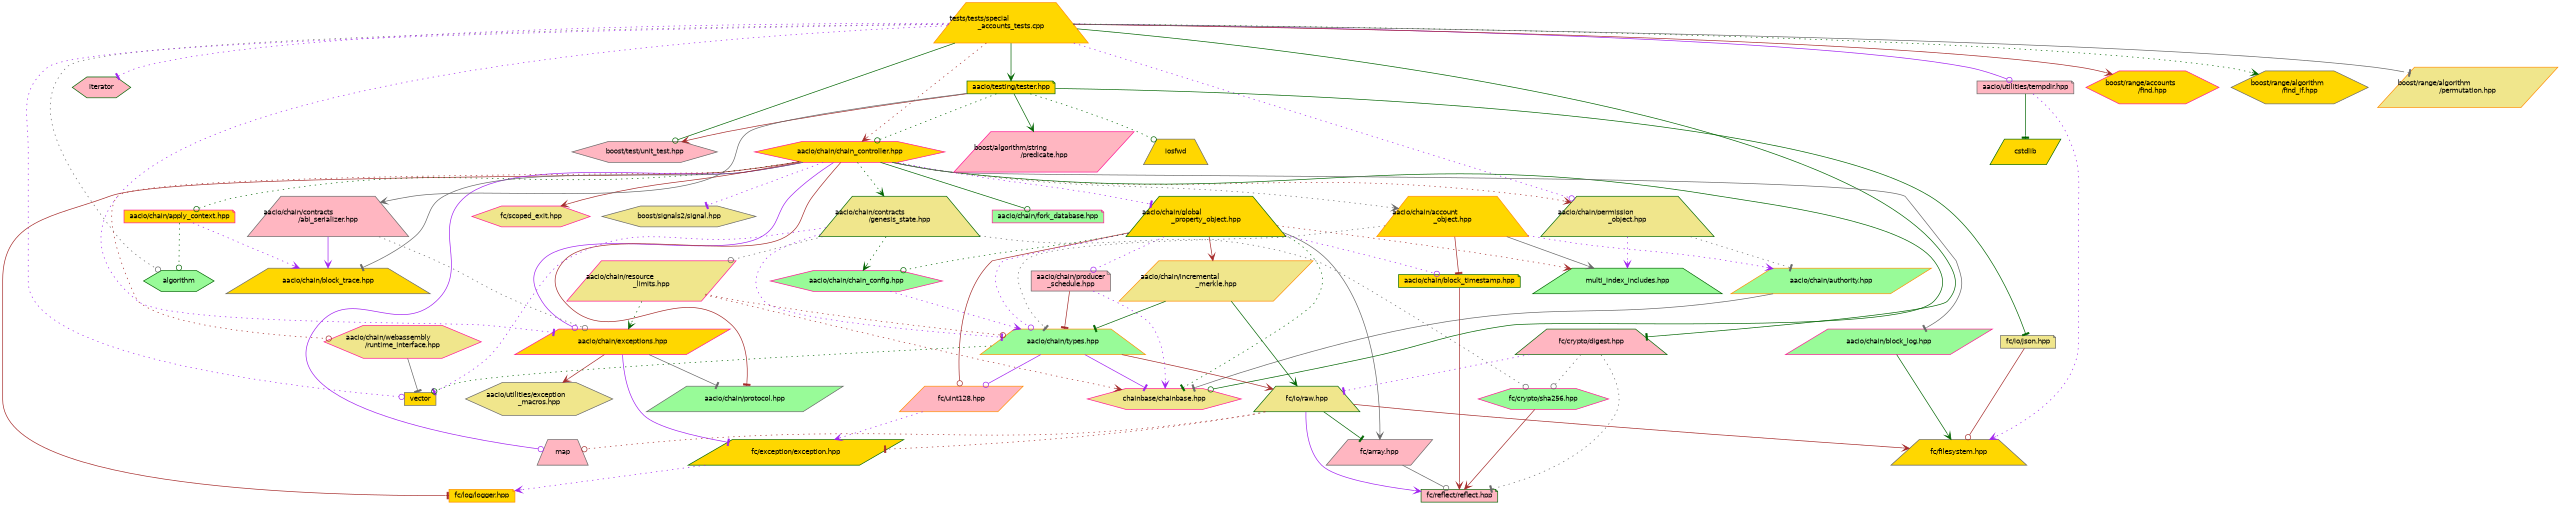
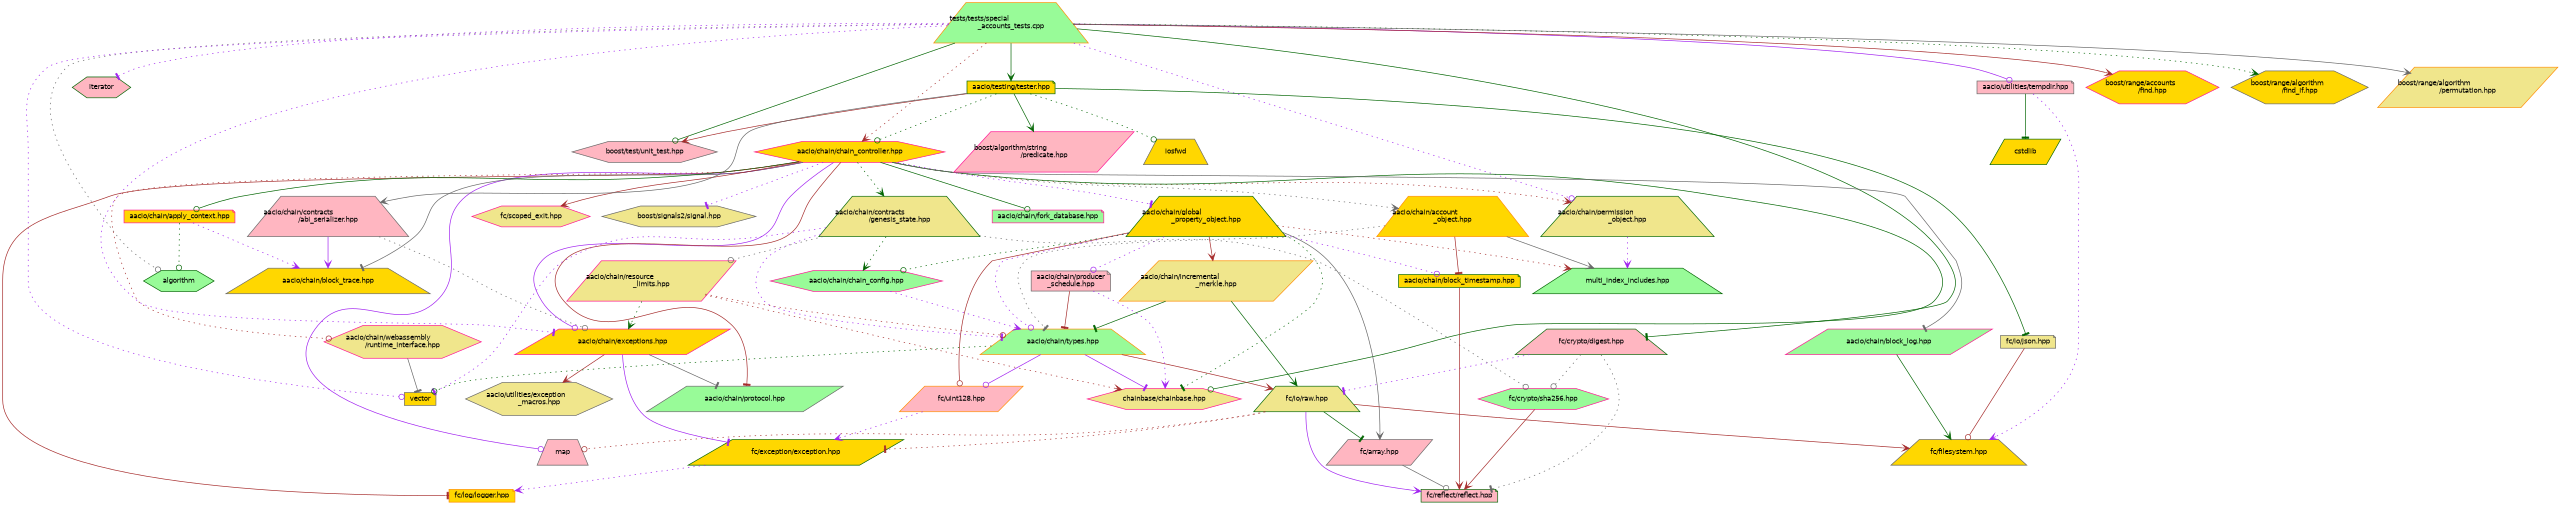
(1011, 23) -> (1011, 23)
(2039, 46) -> (2039, 46)
(589, 180) -> (589, 180)
(1831, 281) -> none
